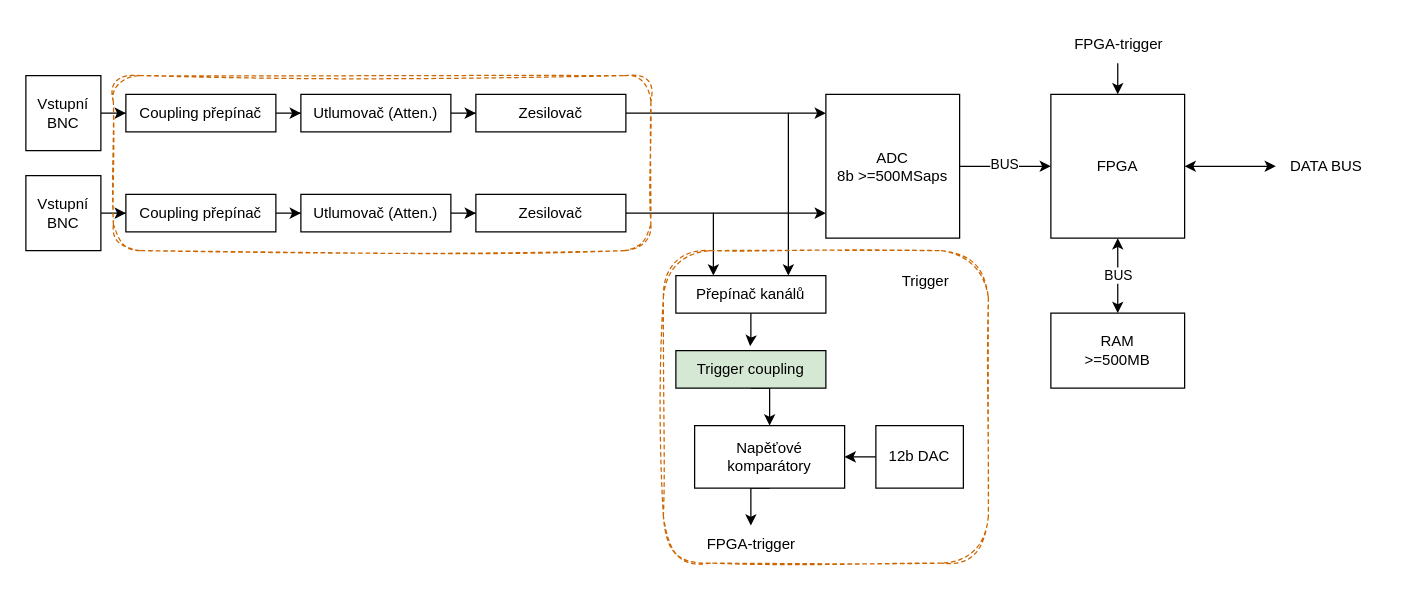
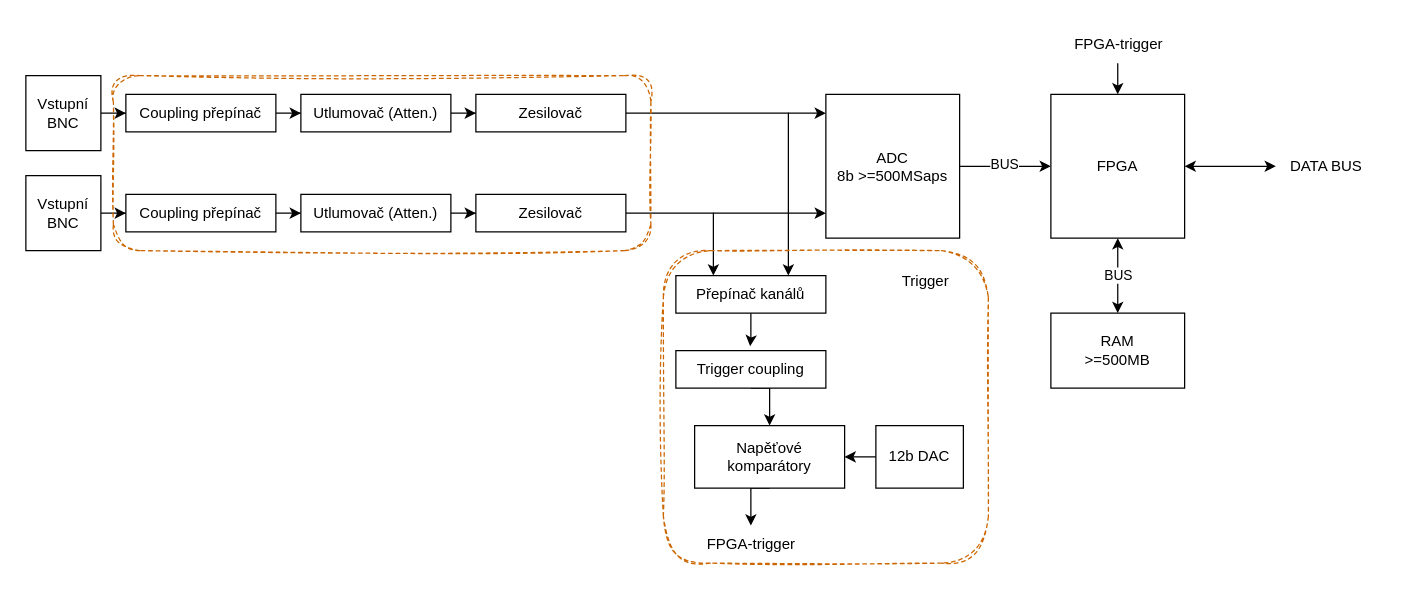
(751, 369) -> (751, 369)
